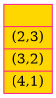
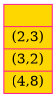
(28, 82) -> (28, 82)
